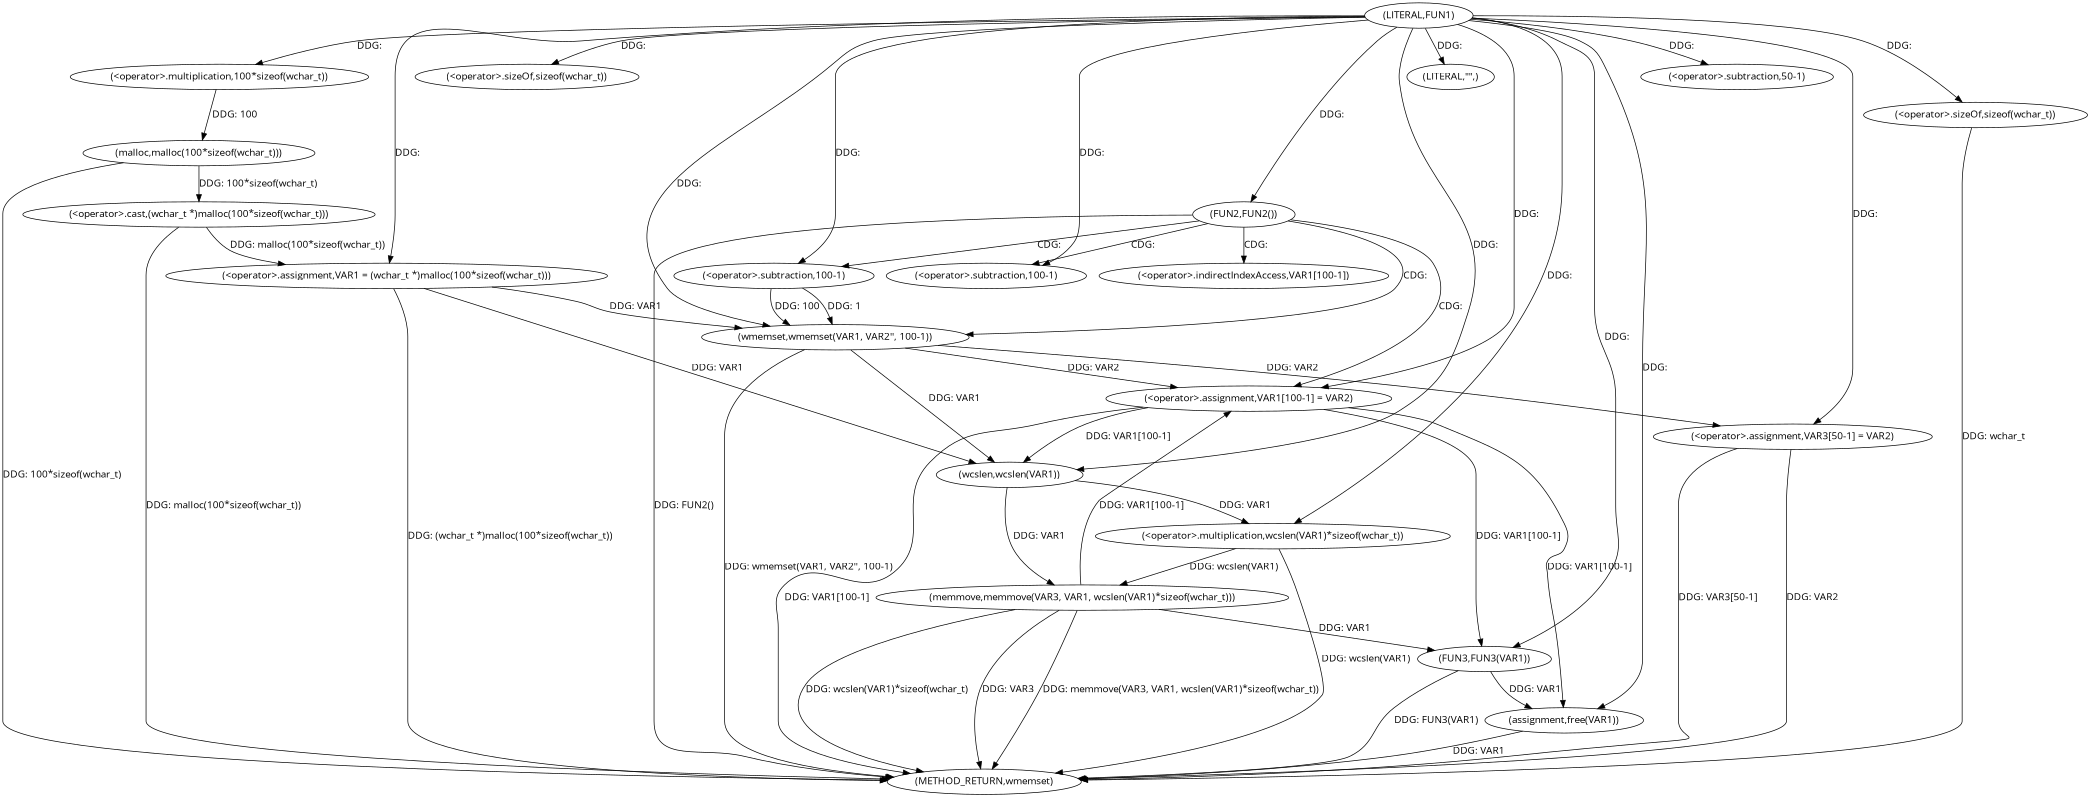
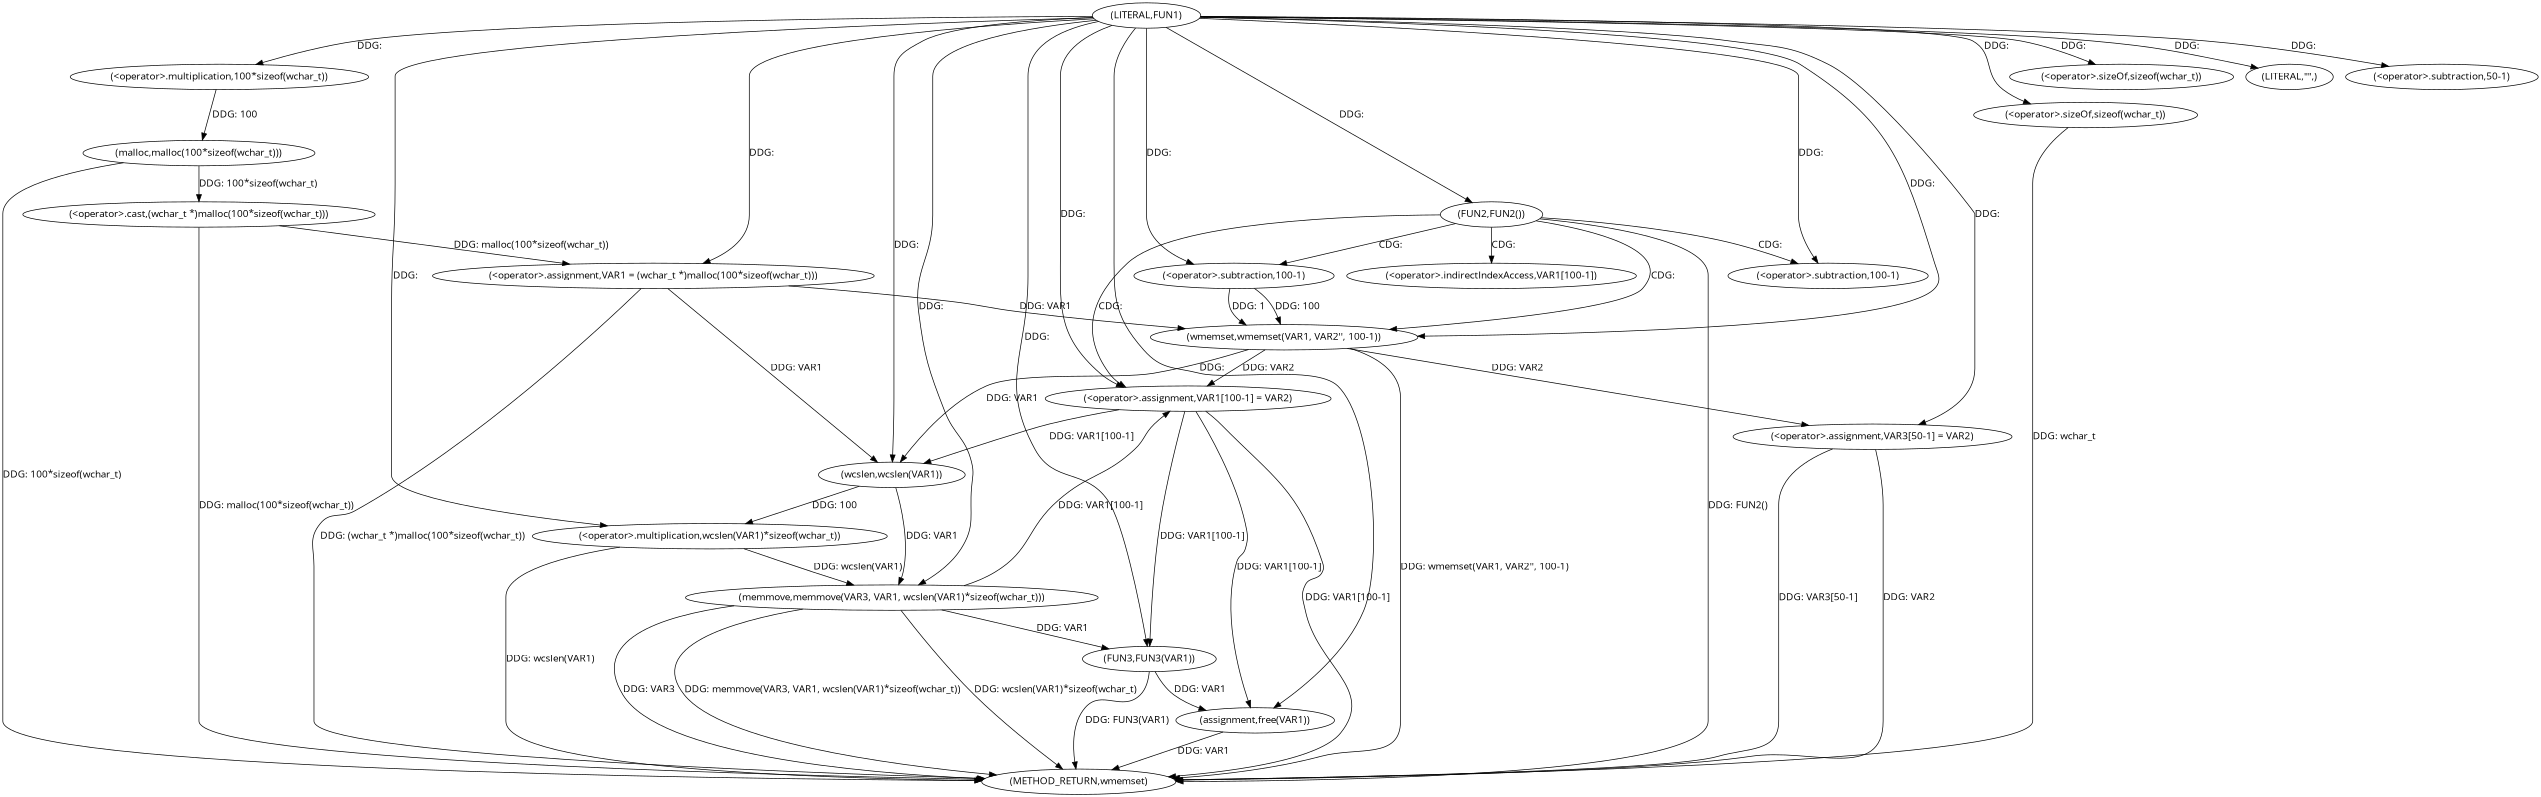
none -> (927, 254)
(1245, 506) -> (835, 506)
